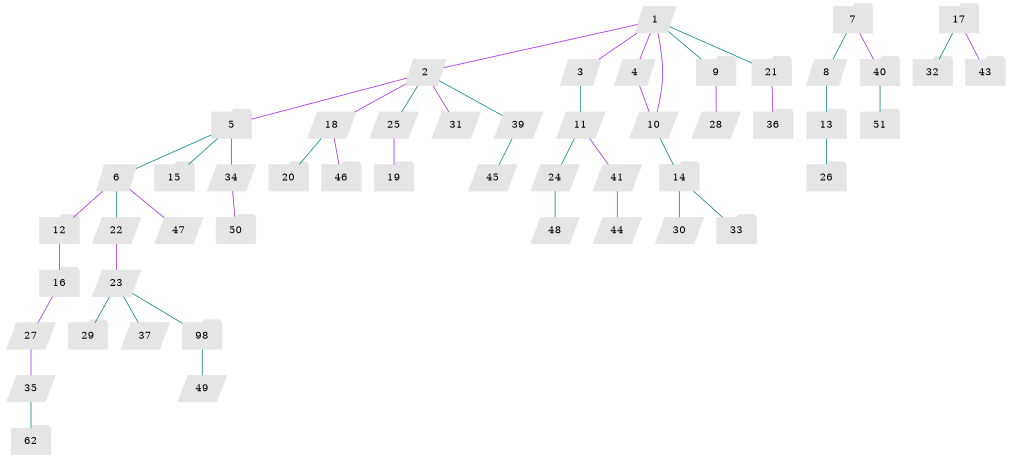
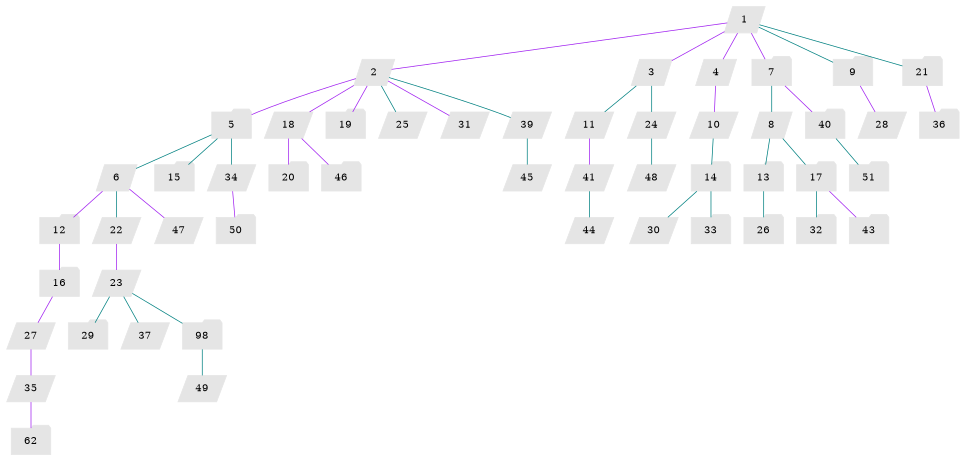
(663, 73) -> (758, 46)
(310, 152) -> (289, 152)
(394, 152) -> (360, 99)
(568, 152) -> (652, 99)
none -> (794, 152)
(617, 204) -> (589, 204)
(31, 415) -> (31, 415)
